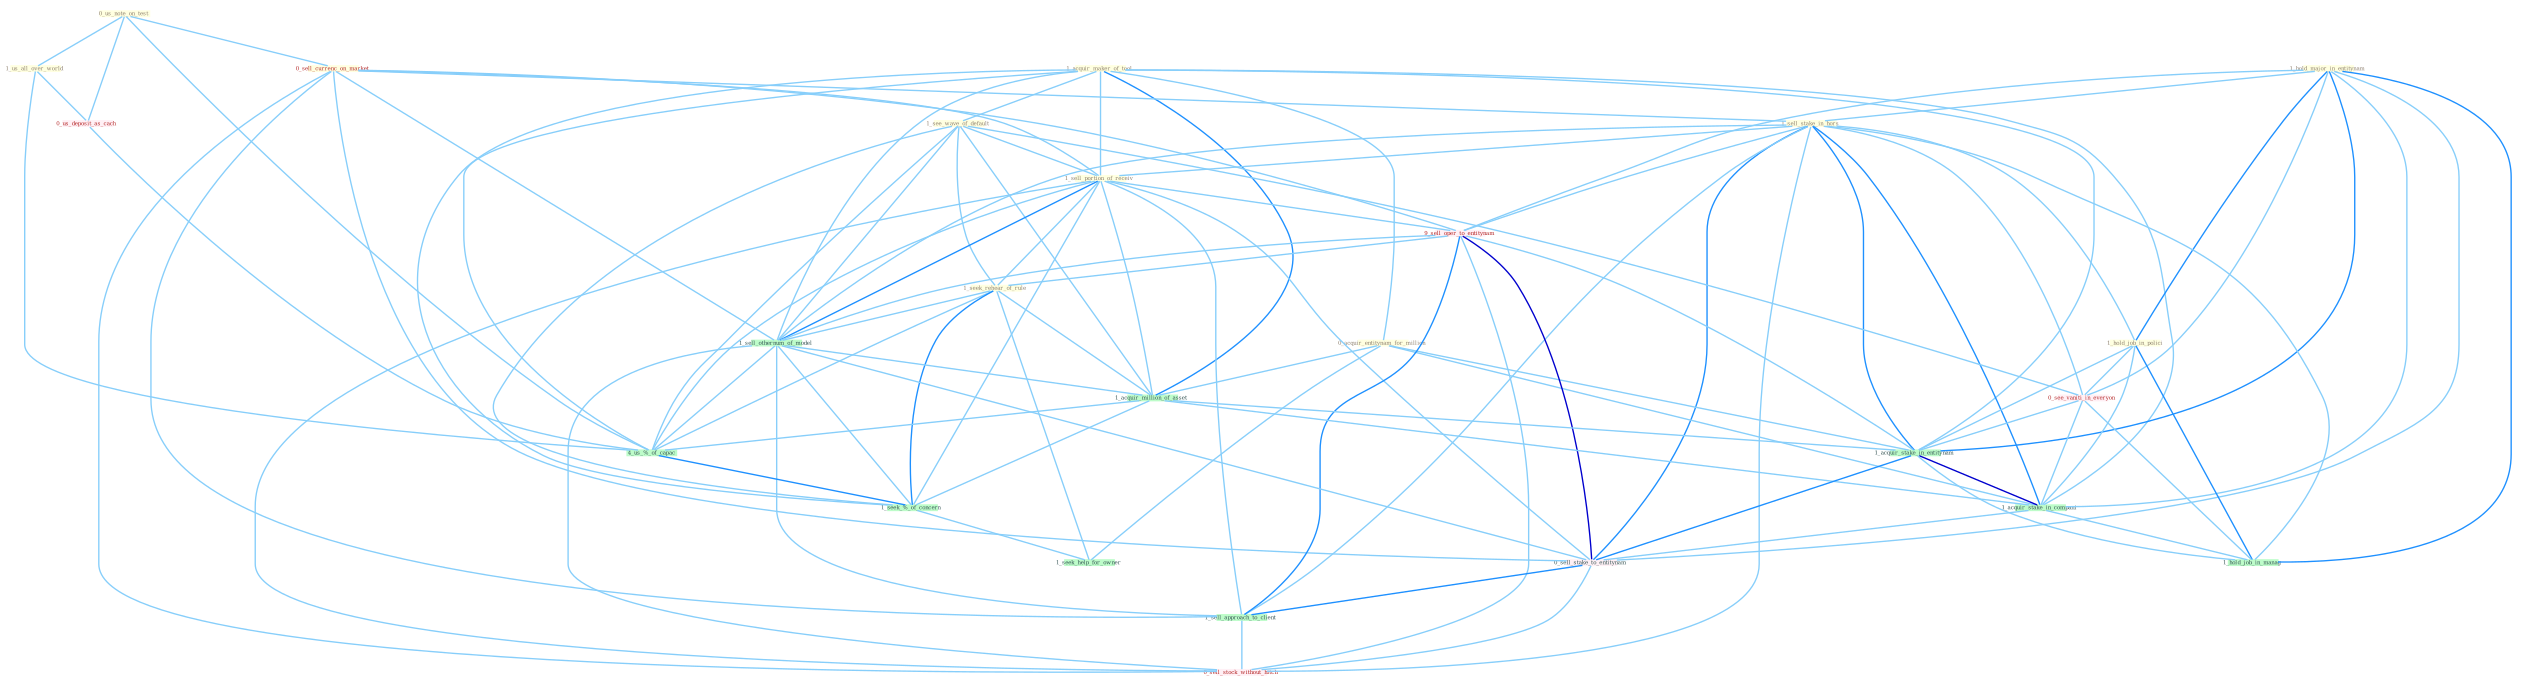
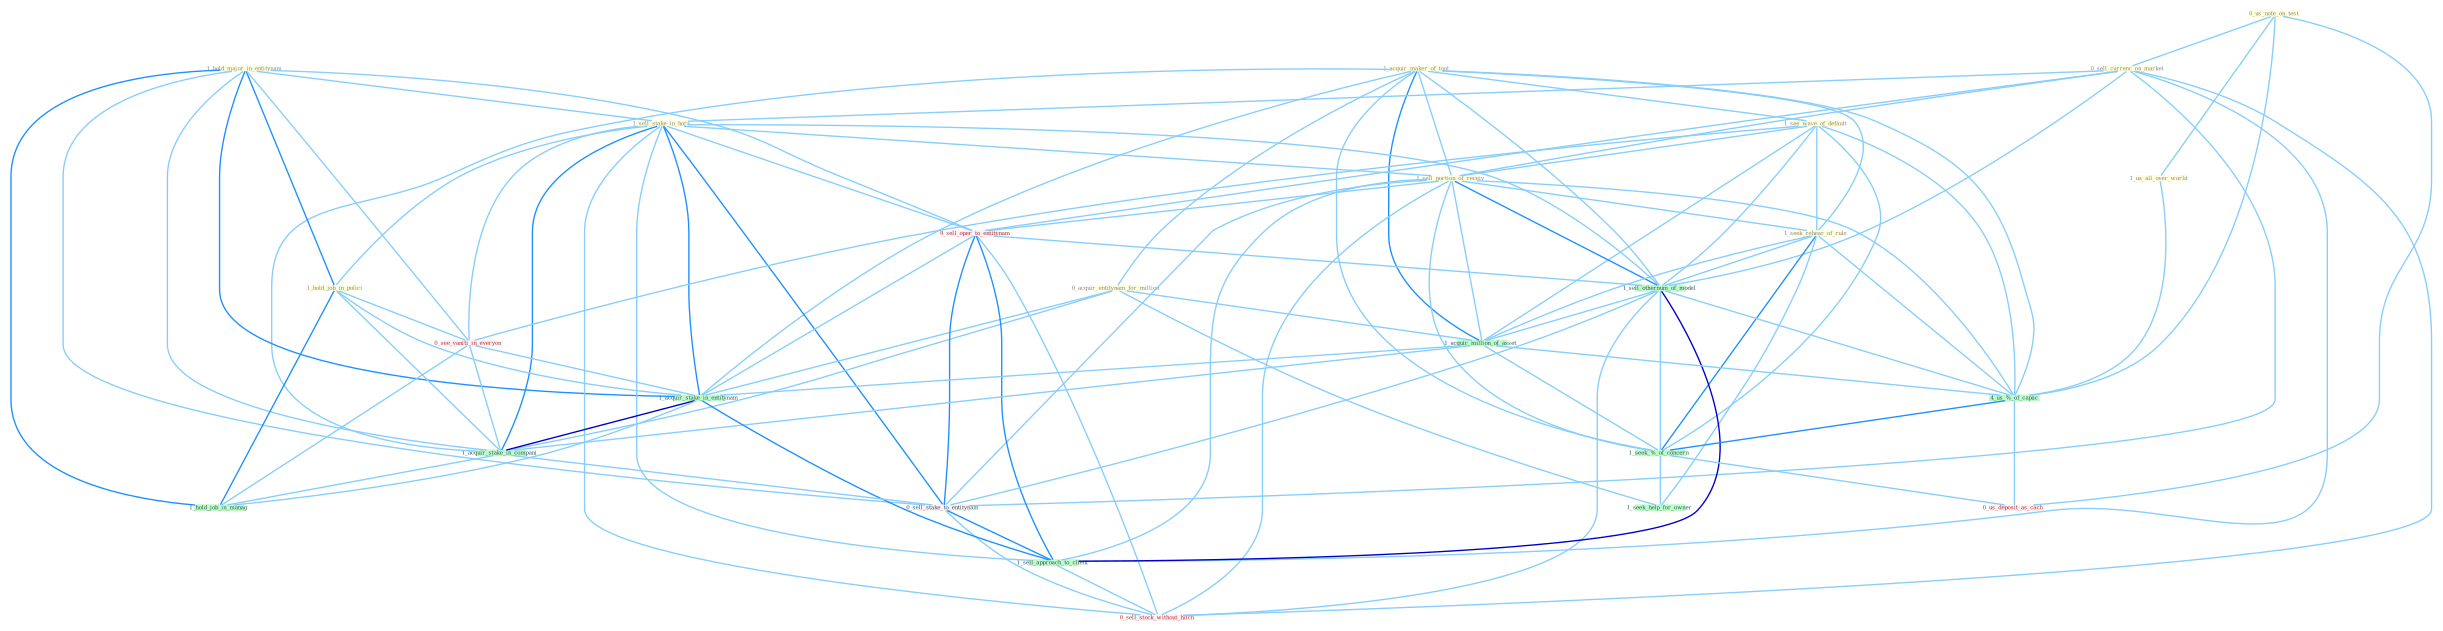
(333, 69) -> (2128, 69)
(62, 96) -> (1837, 480)
(2174, 240) -> none
(1228, 261) -> (1712, 90)
(1554, 365) -> (950, 369)
(1746, 510) -> (853, 485)
(902, 585) -> (1595, 538)
